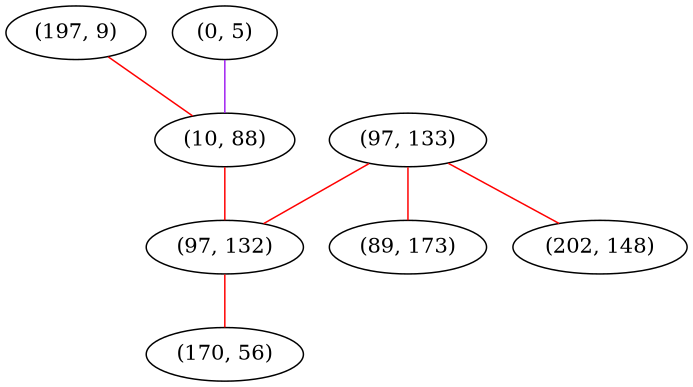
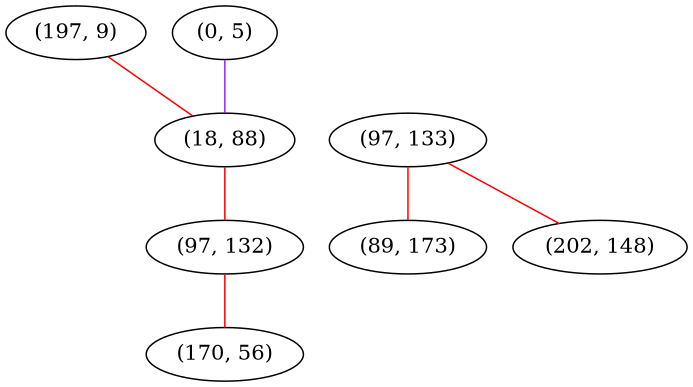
(225, 140) -> (225, 140)
(316, 194) -> none
